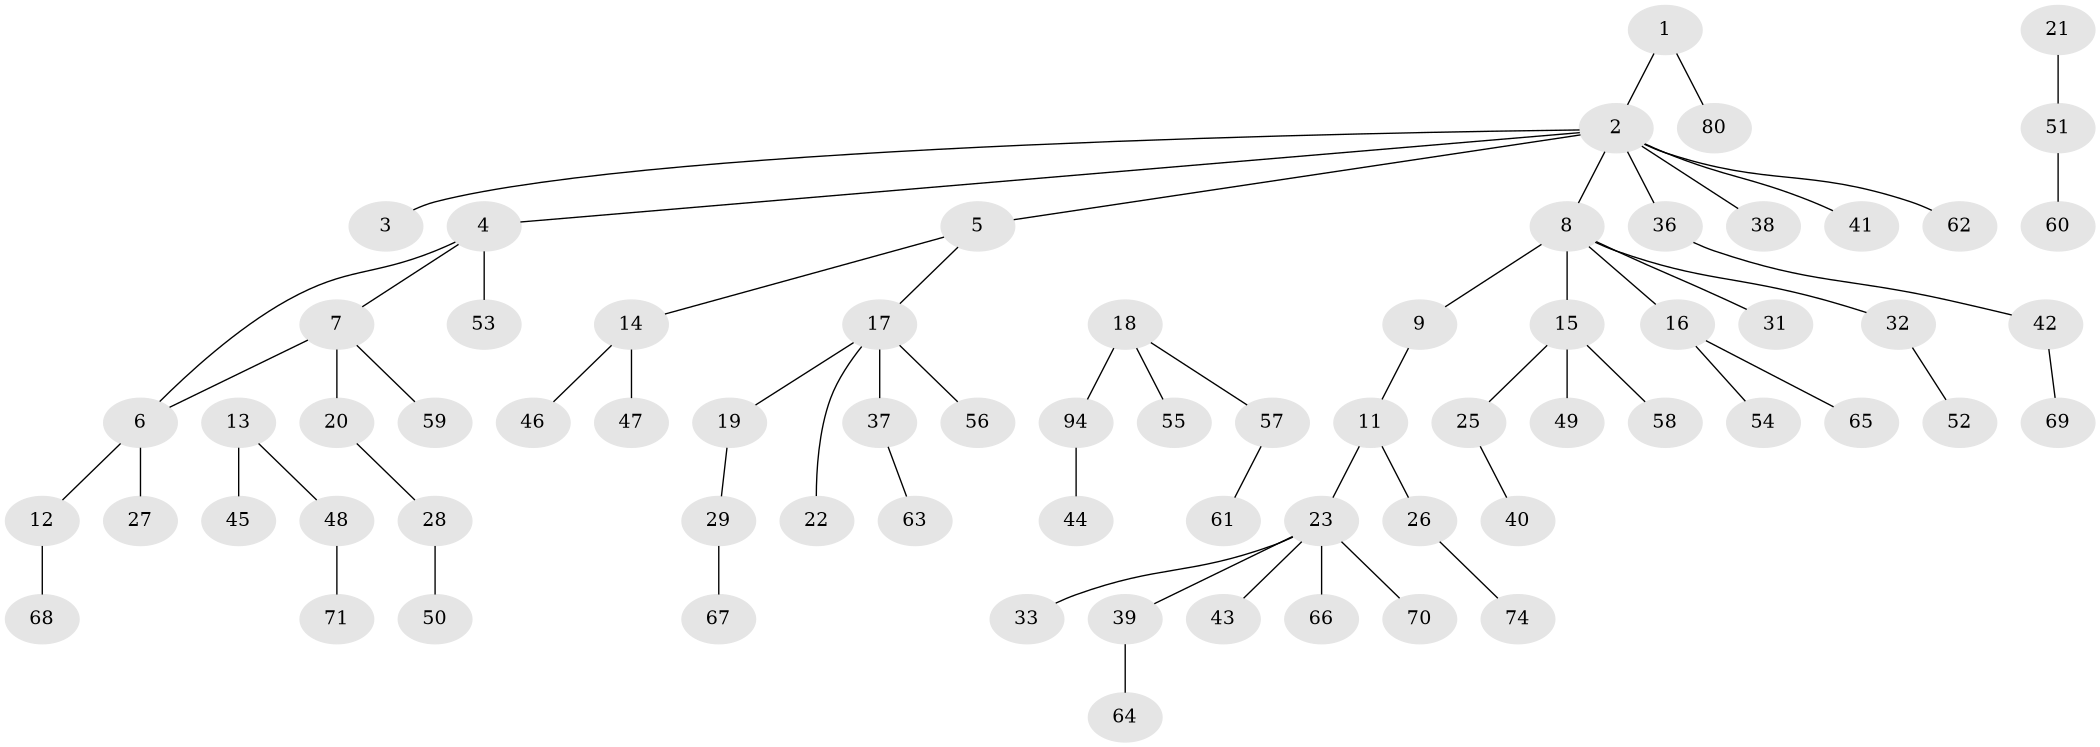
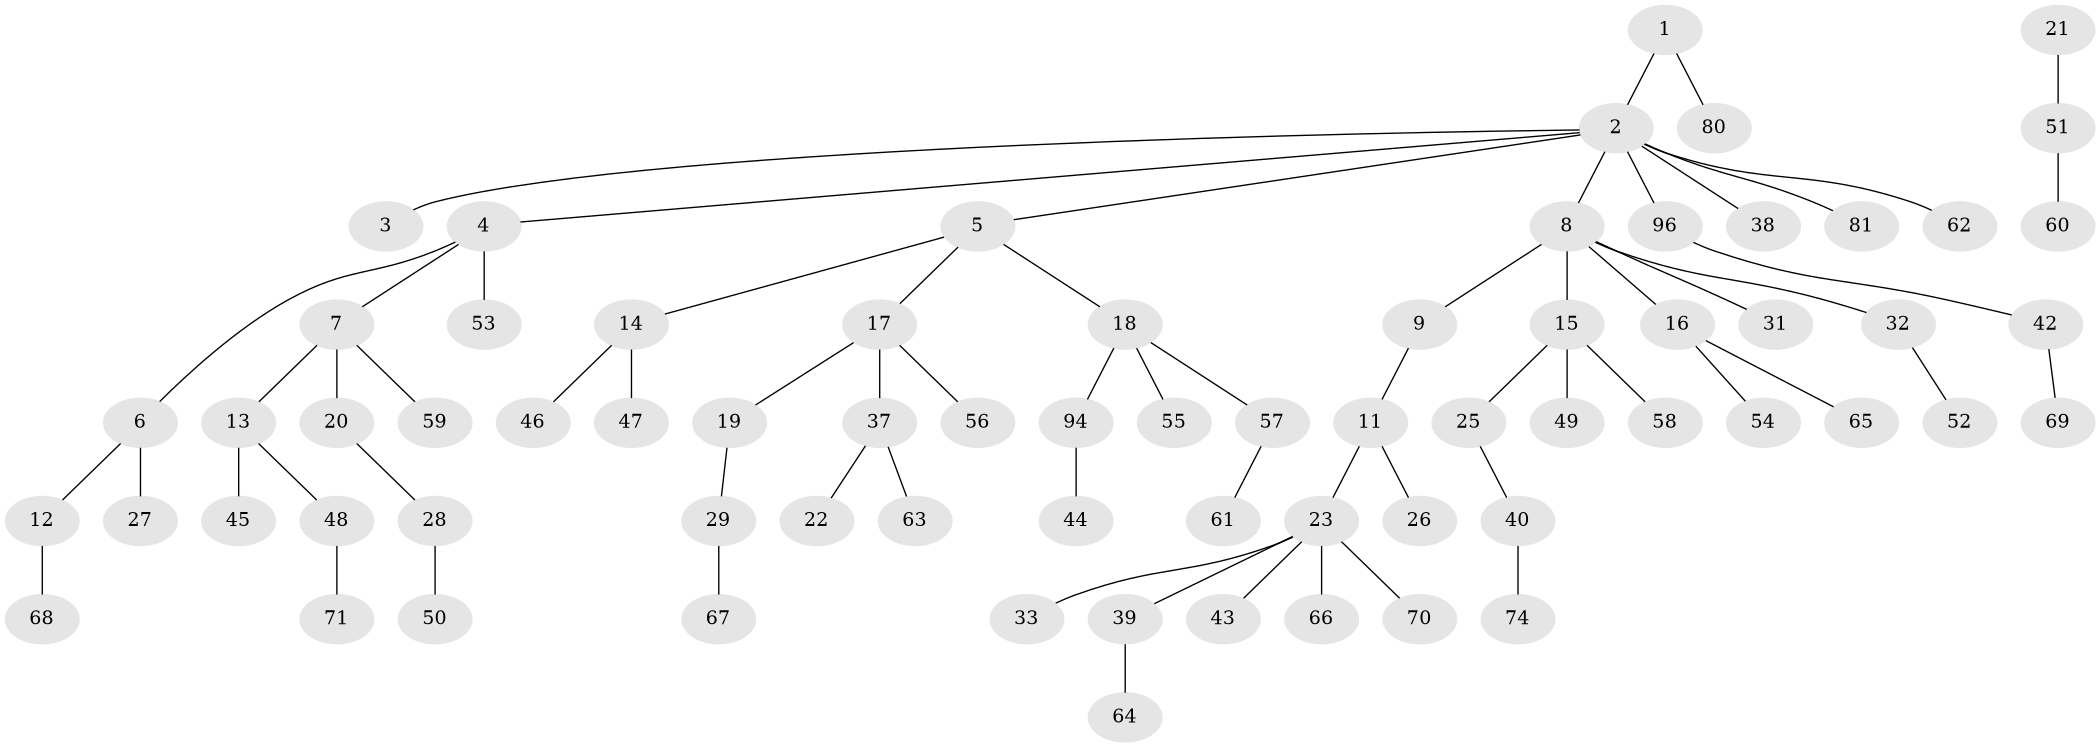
(1665, 226) -> (1665, 226)
(1862, 226) -> (1862, 226)
none -> (1052, 276)
(239, 374) -> (288, 374)
(825, 417) -> (848, 472)
(1469, 570) -> (1518, 570)
